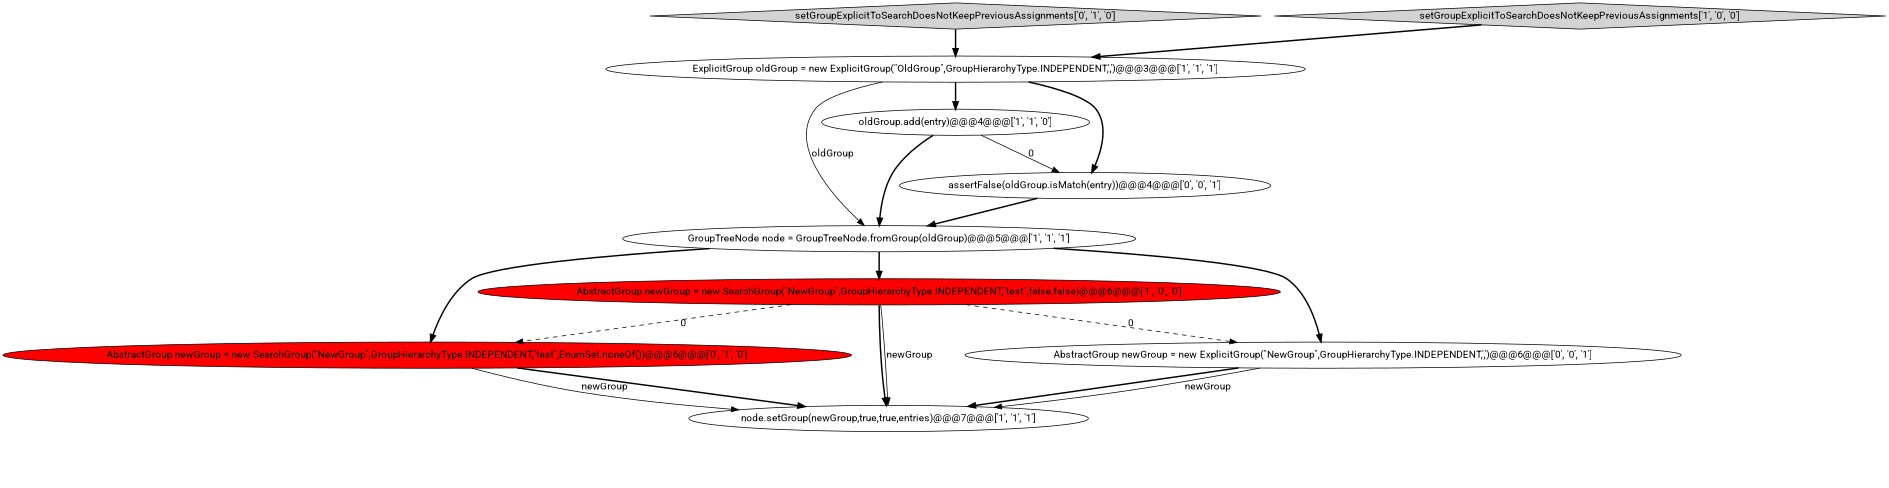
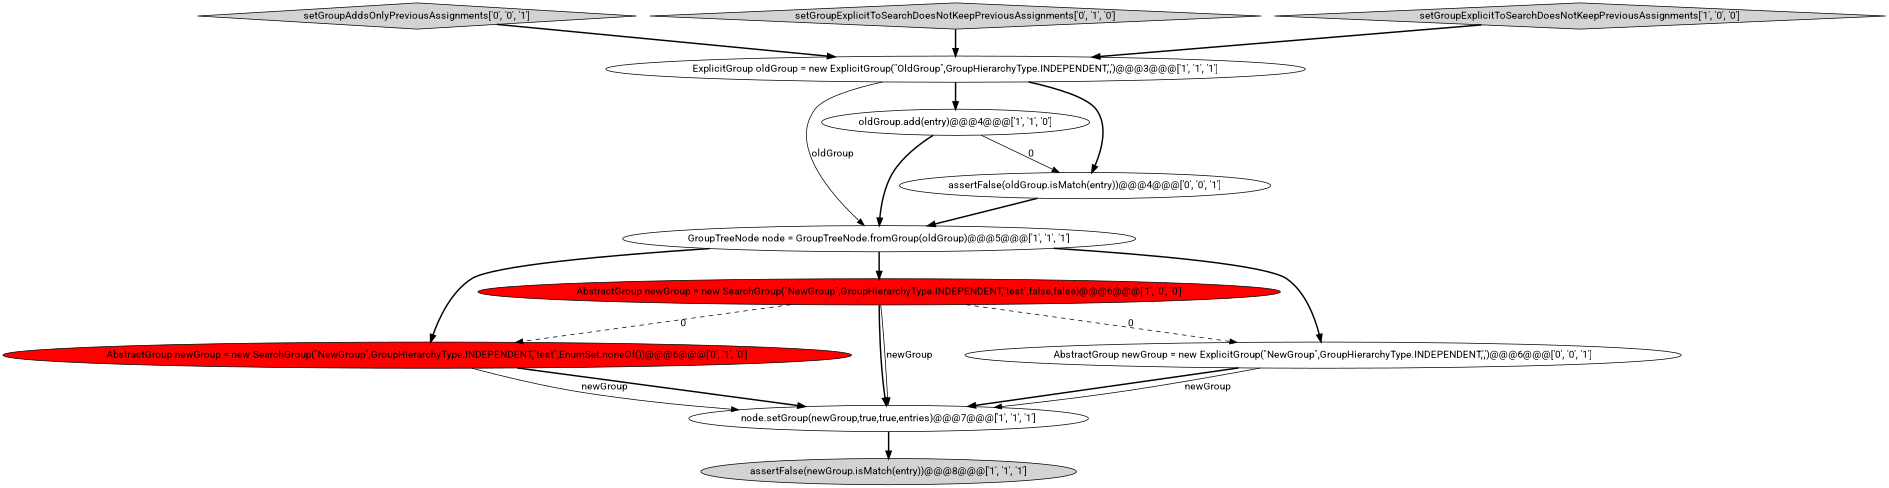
none -> (417, 16)
none -> (889, 472)
